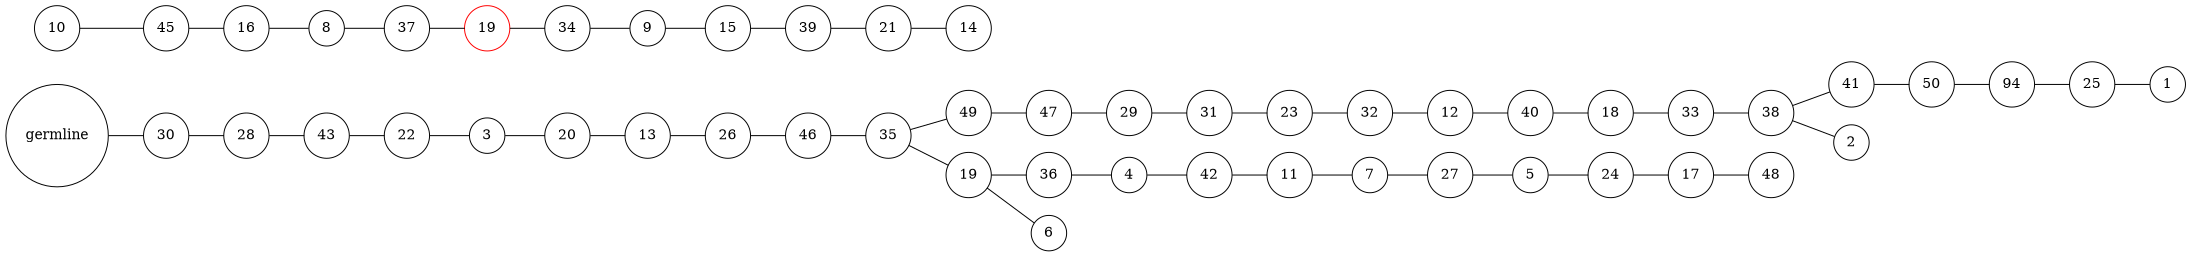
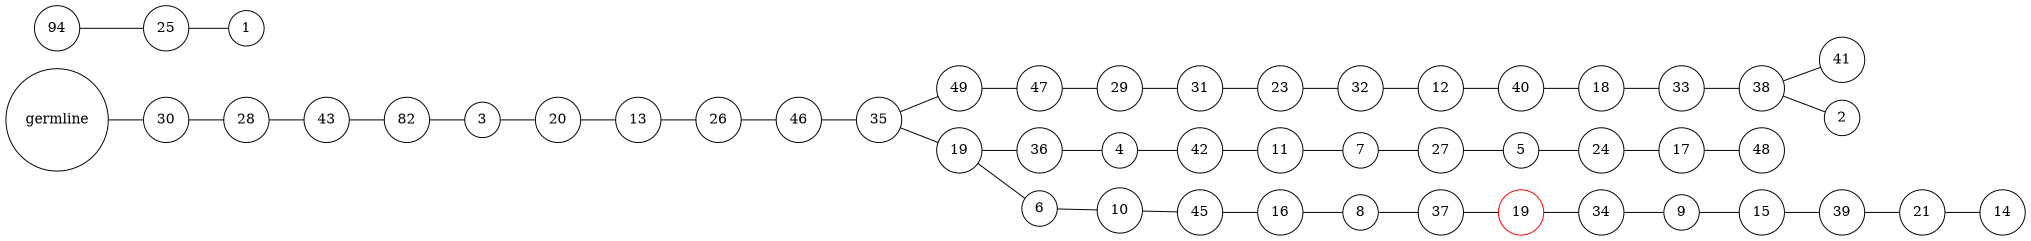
(1932, 84) -> none
(407, 136) -> (407, 120)
none -> (1077, 209)
